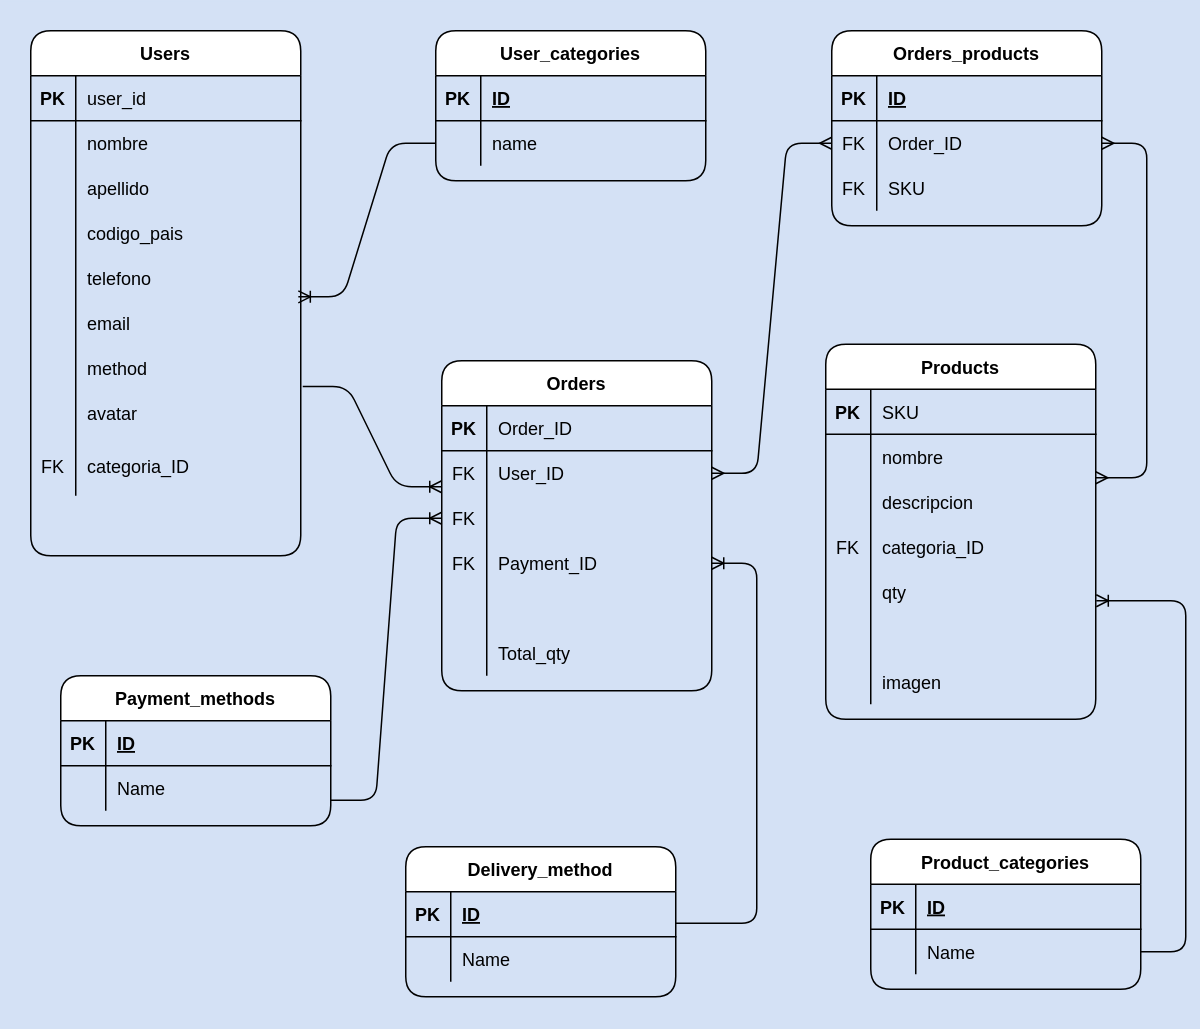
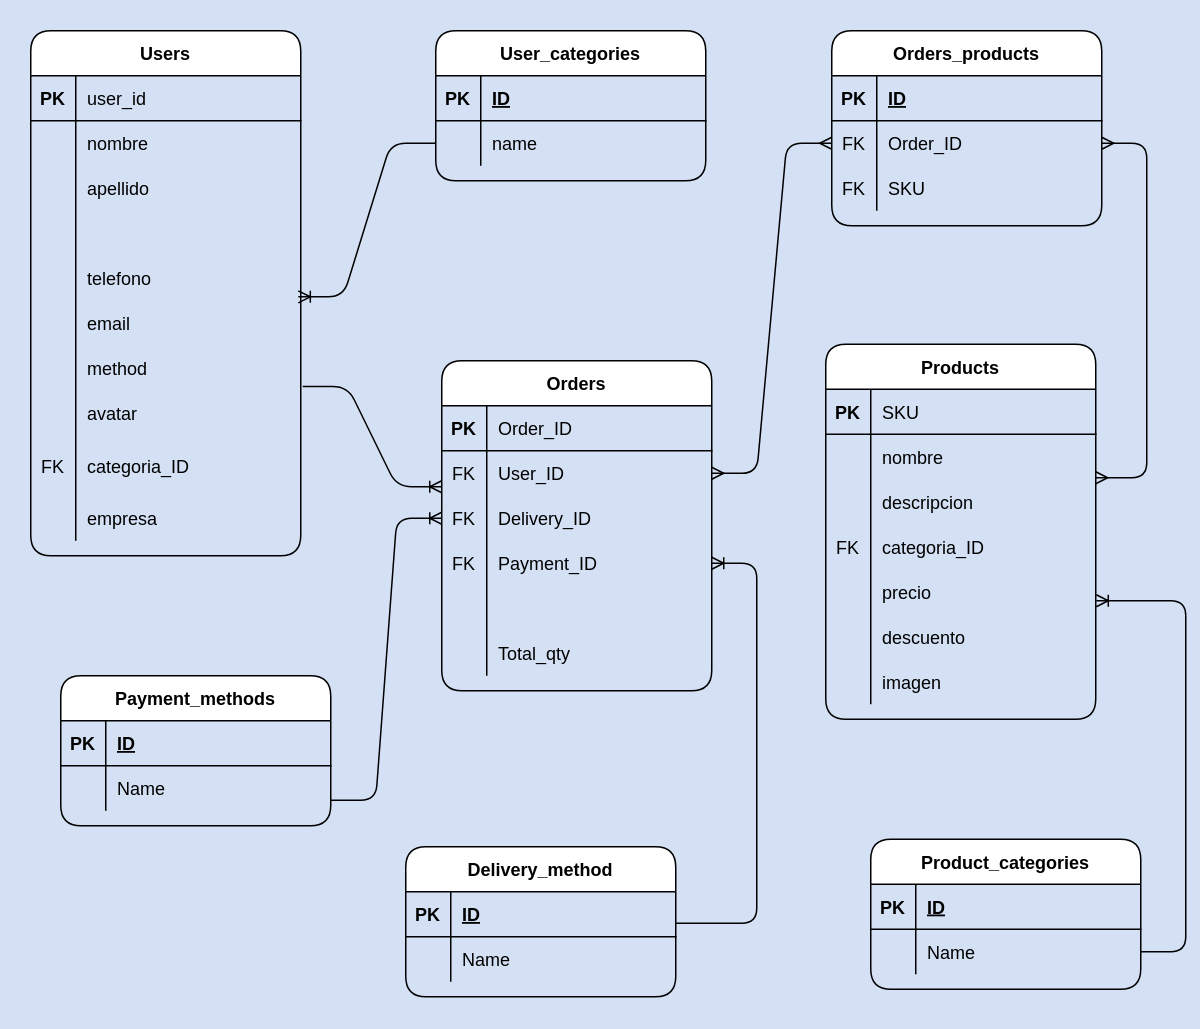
(188, 233) -> none
none -> (188, 518)
none -> (599, 518)
(897, 593) -> (910, 593)
none -> (983, 637)
